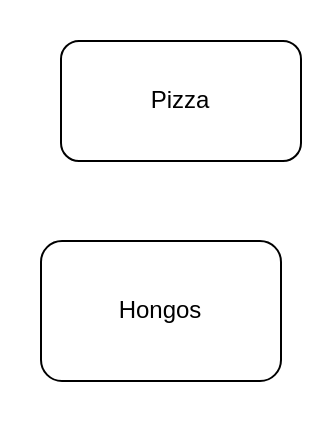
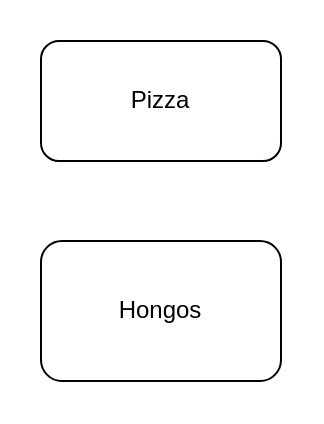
(181, 101) -> (161, 101)
